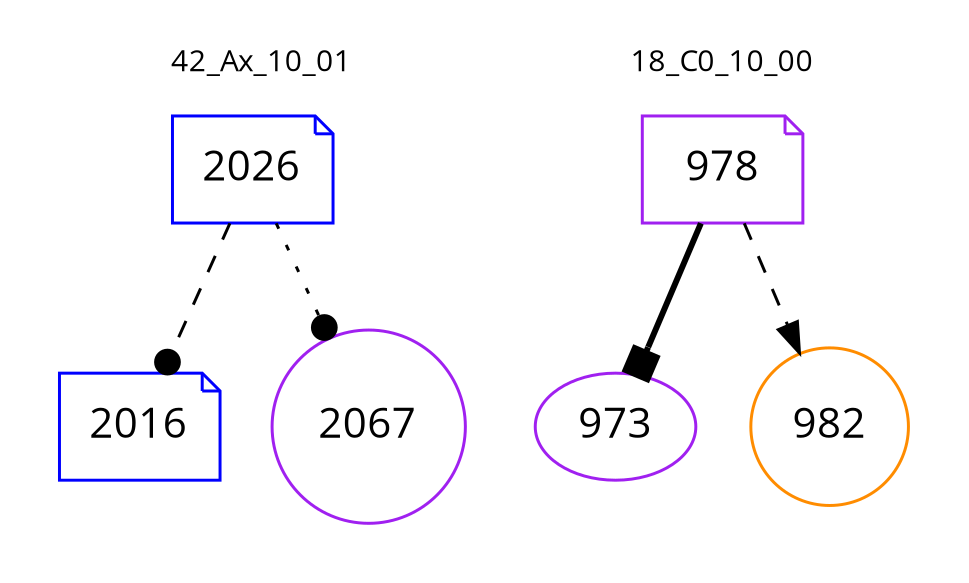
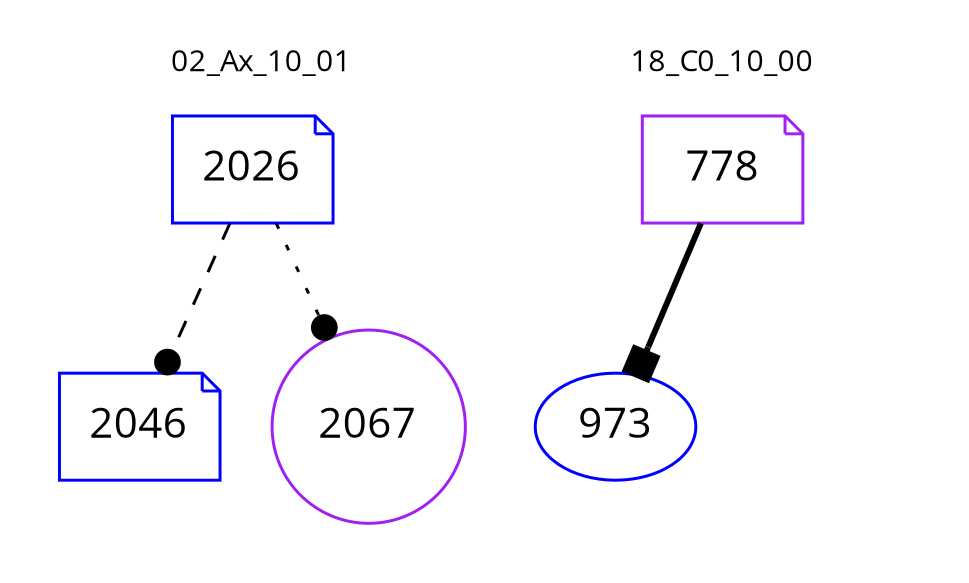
(262, 64) -> (262, 64)
(723, 169) -> (723, 169)
(140, 427) -> (140, 427)
(616, 427) -> (616, 427)
(830, 427) -> none
